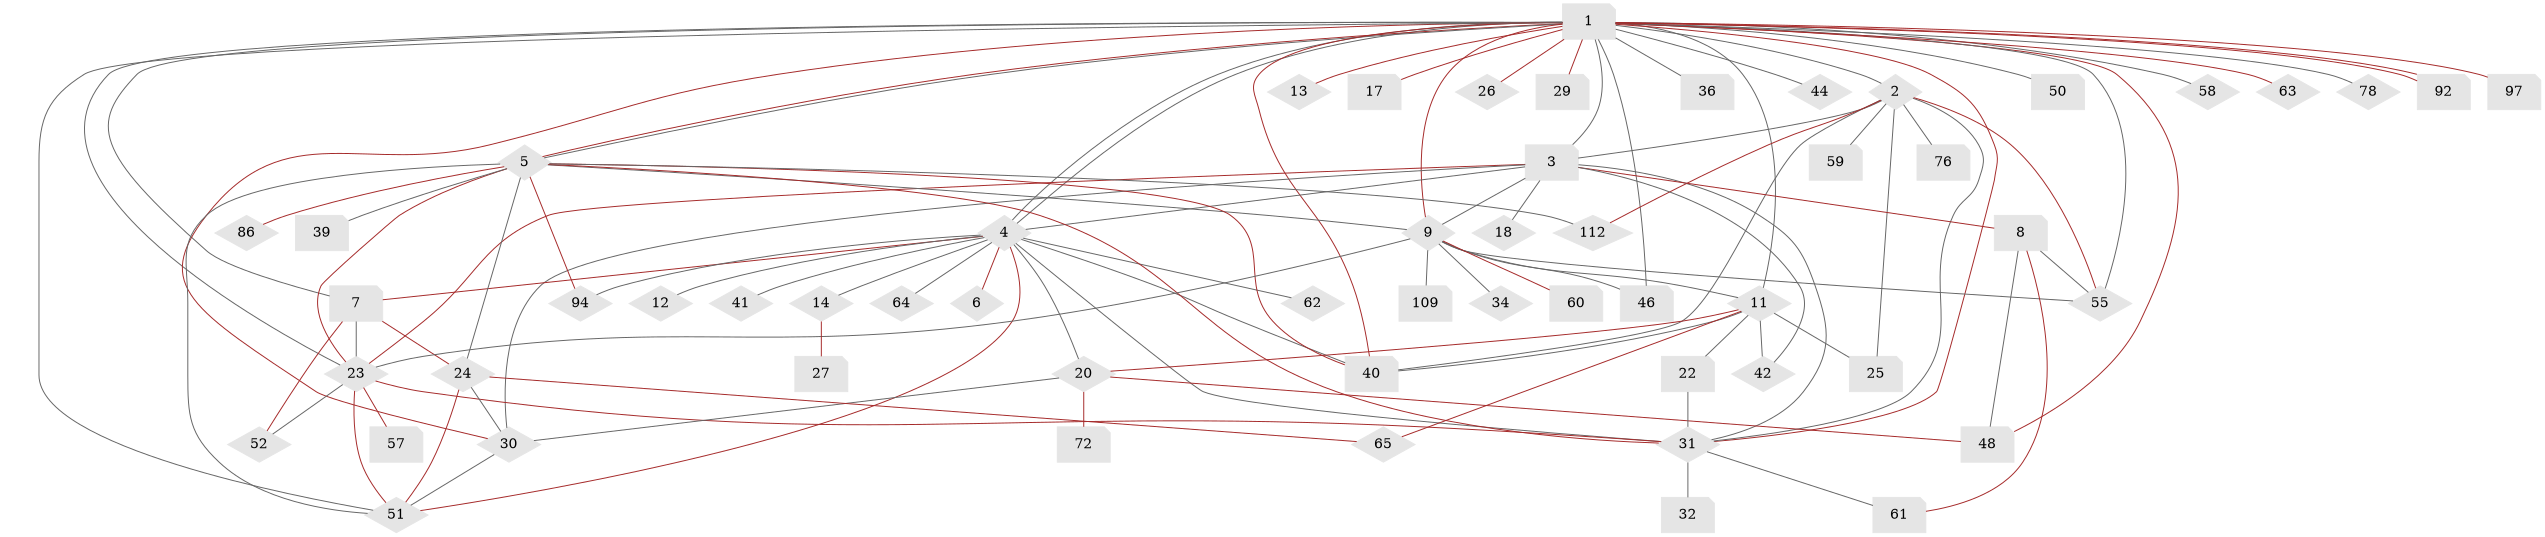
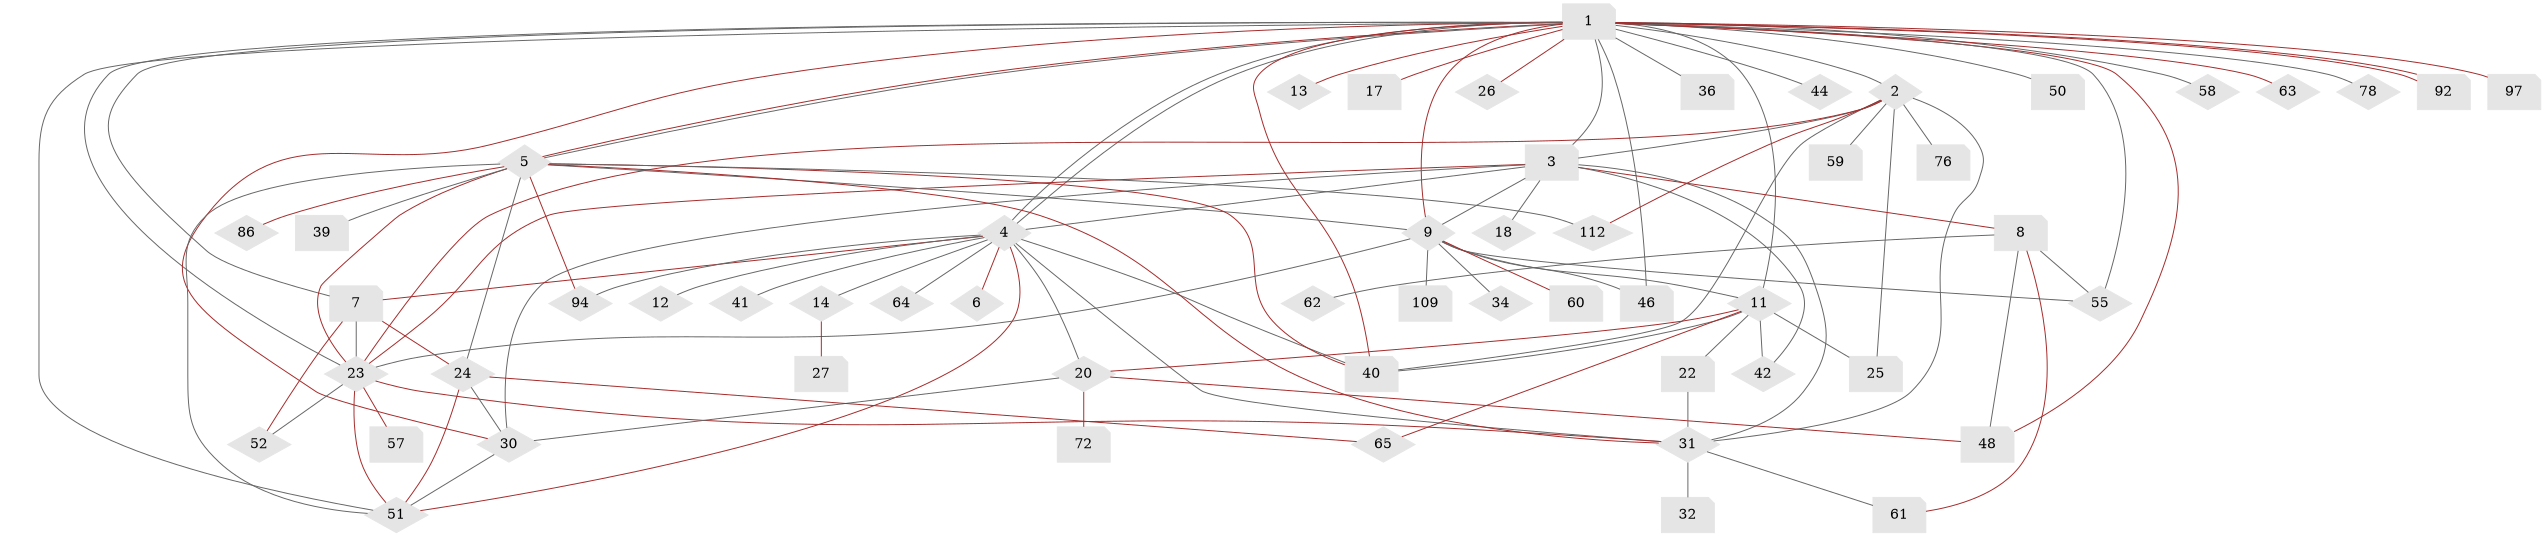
(1563, 92) -> none
(2032, 166) -> (1087, 143)
(1995, 178) -> none
(1157, 268) -> (1663, 255)
